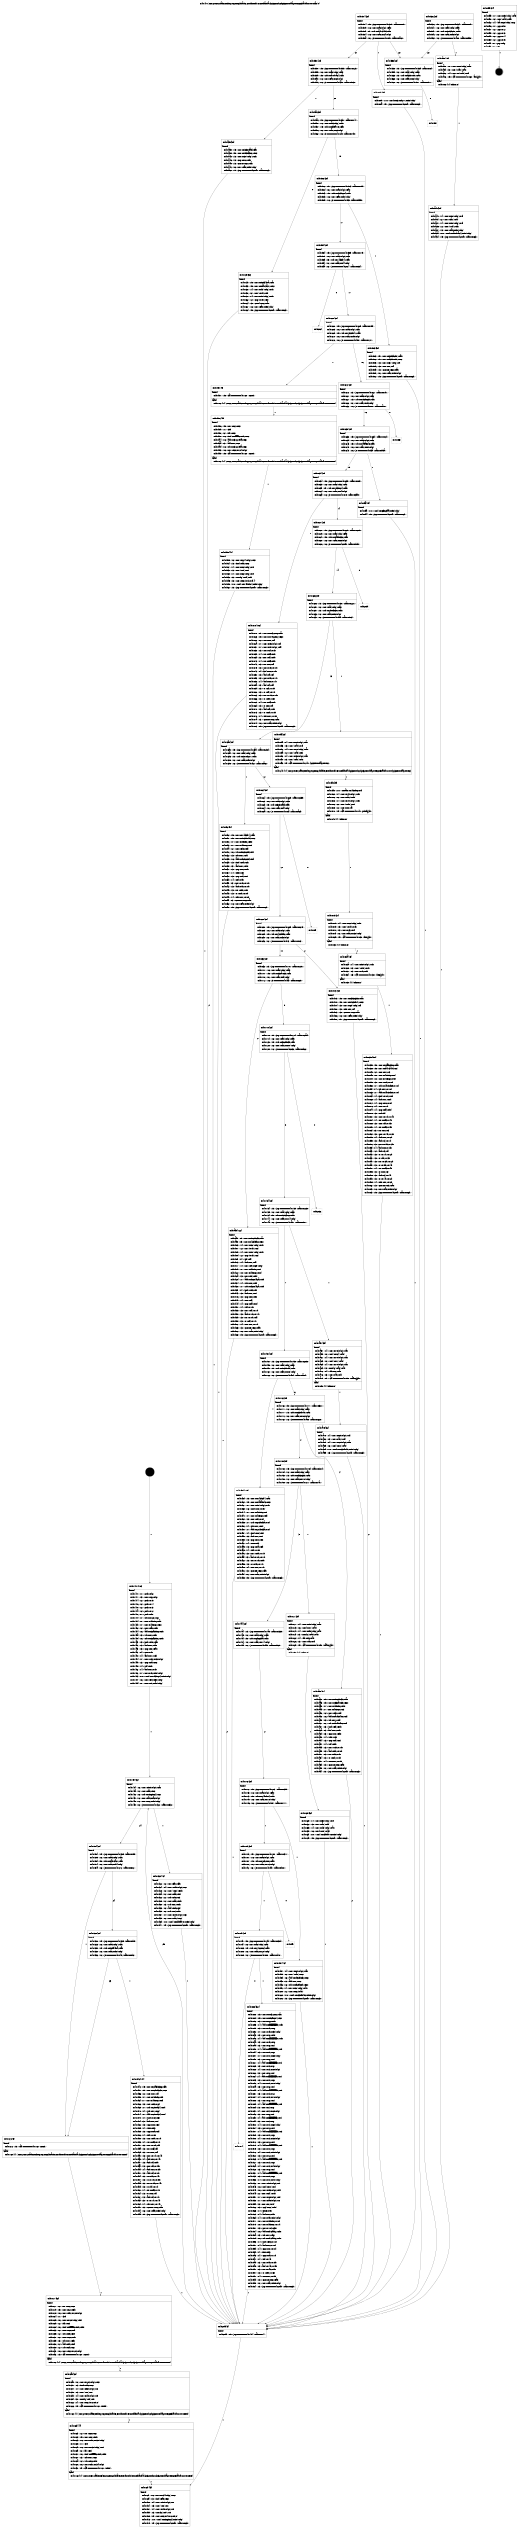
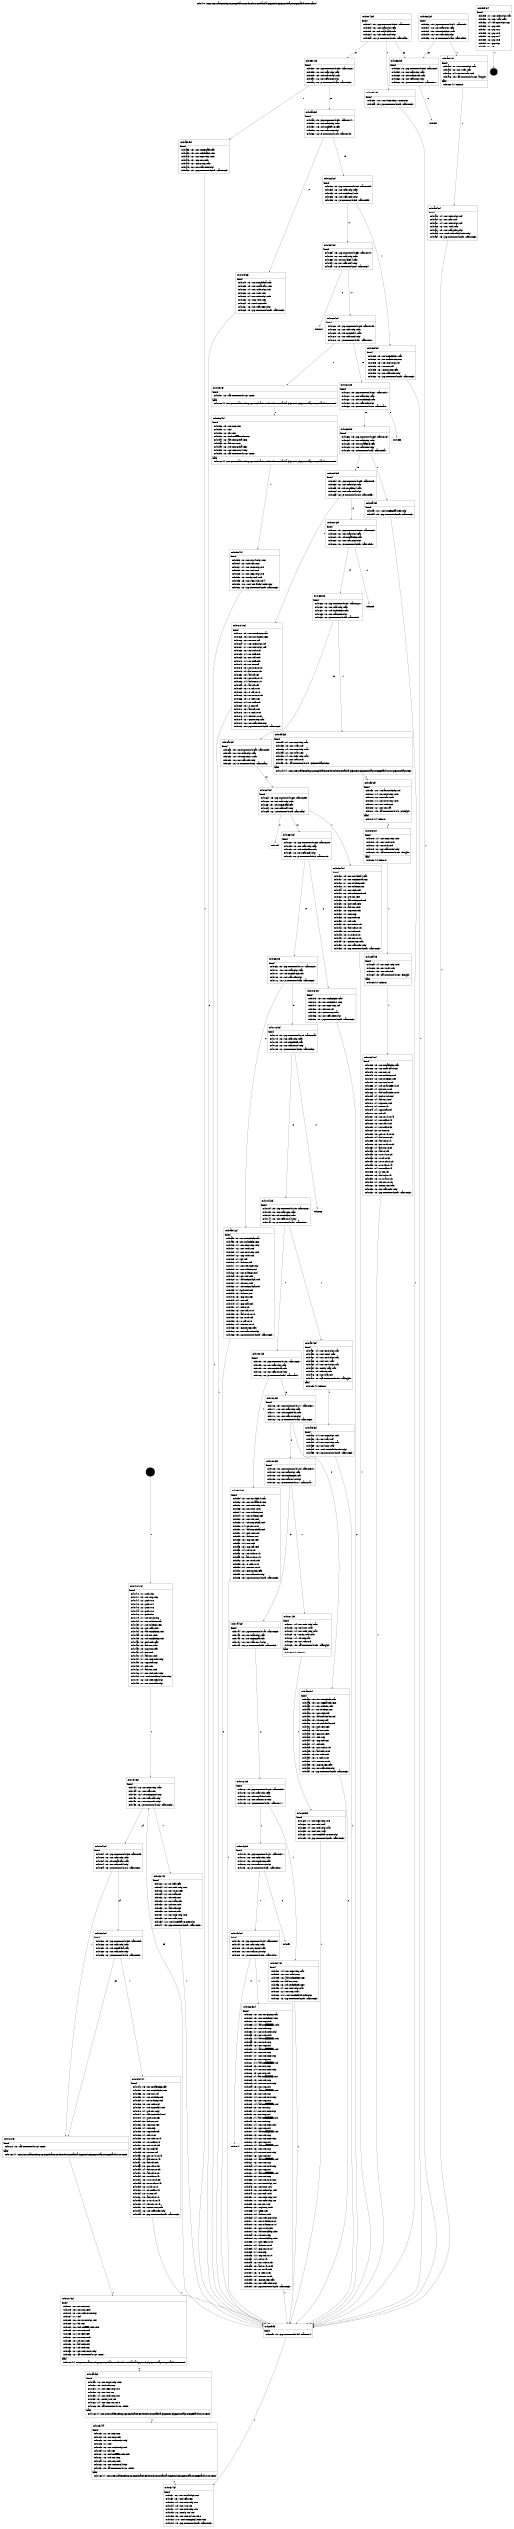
(245, 795) -> (336, 832)
